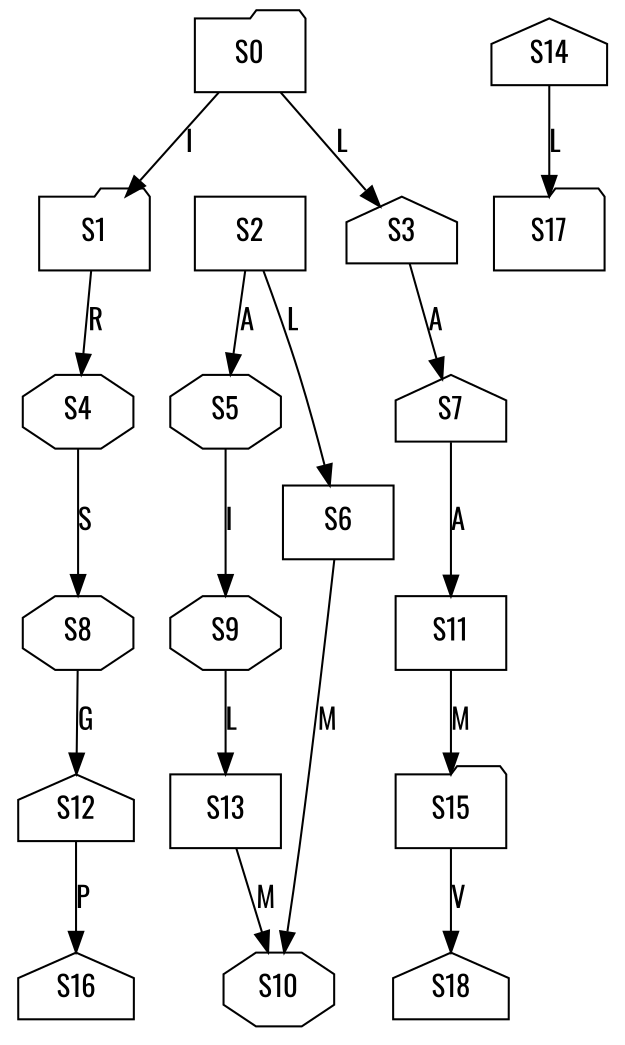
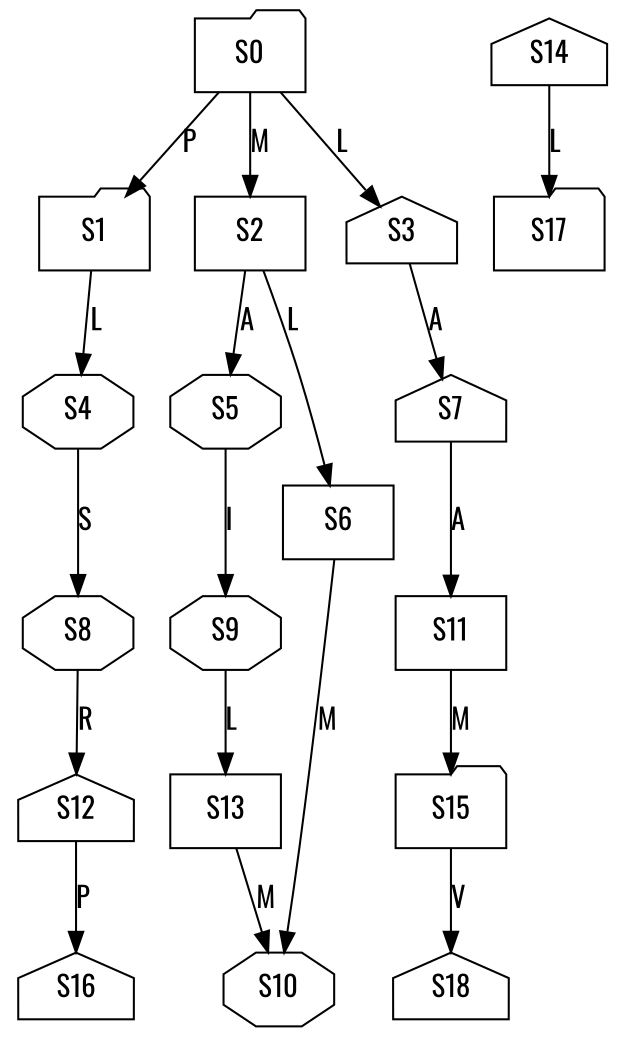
none -> (250, 134)
(190, 144) -> (190, 144)
(97, 323) -> (97, 323)
(86, 722) -> (86, 722)
